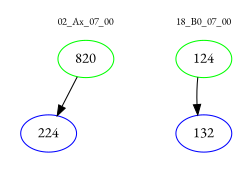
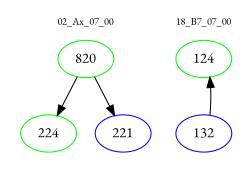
(204, 22) -> (204, 22)
(197, 91) -> (211, 101)
(49, 133) -> (49, 133)
none -> (123, 133)
